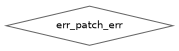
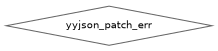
(90, 26) -> (109, 26)
